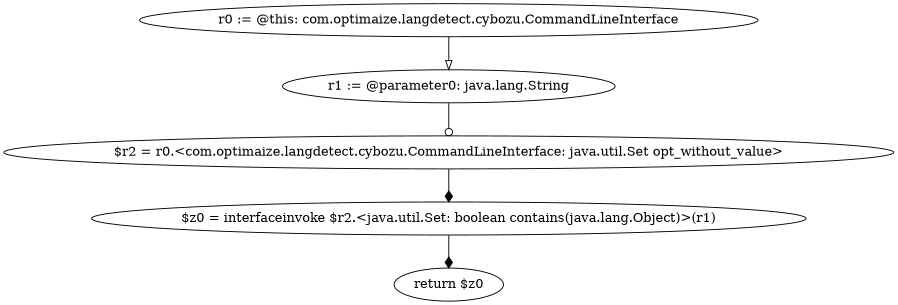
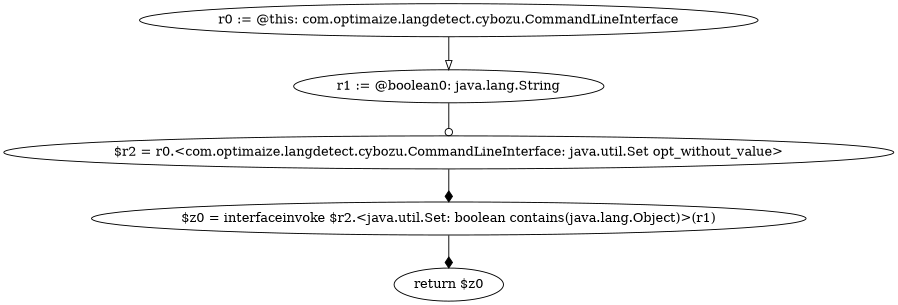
(449, 86) -> (449, 86)
